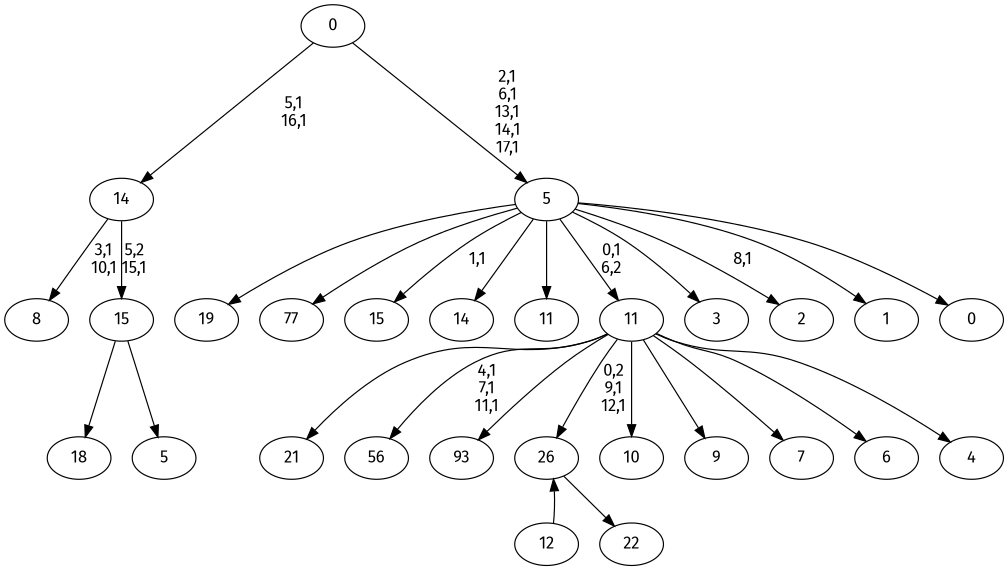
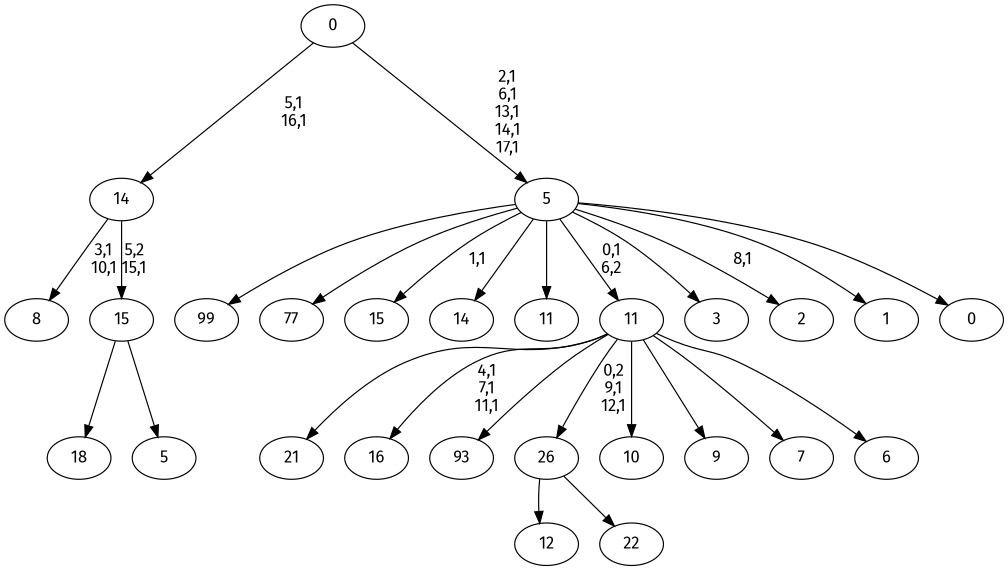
(207, 320) -> (207, 320)
(377, 458) -> (377, 458)
(972, 458) -> none
(554, 507) -> (539, 495)
